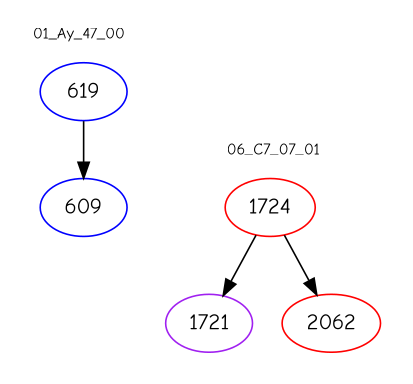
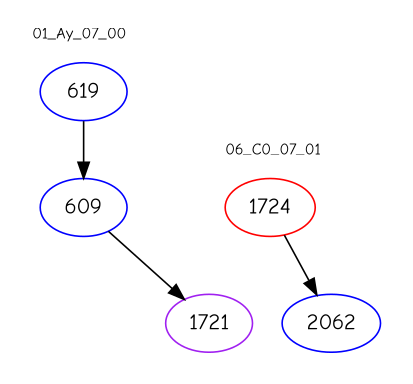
(80, 35) -> (80, 35)
(273, 150) -> (273, 150)
(244, 258) -> (140, 260)
(331, 323) -> (331, 323)
